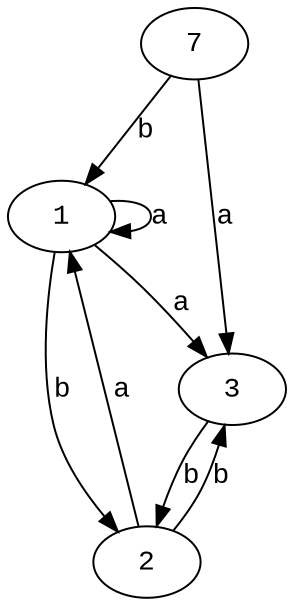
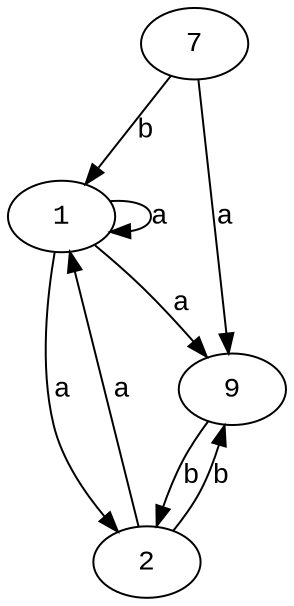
(63, 389) -> (63, 389)
(232, 389) -> (232, 389)
